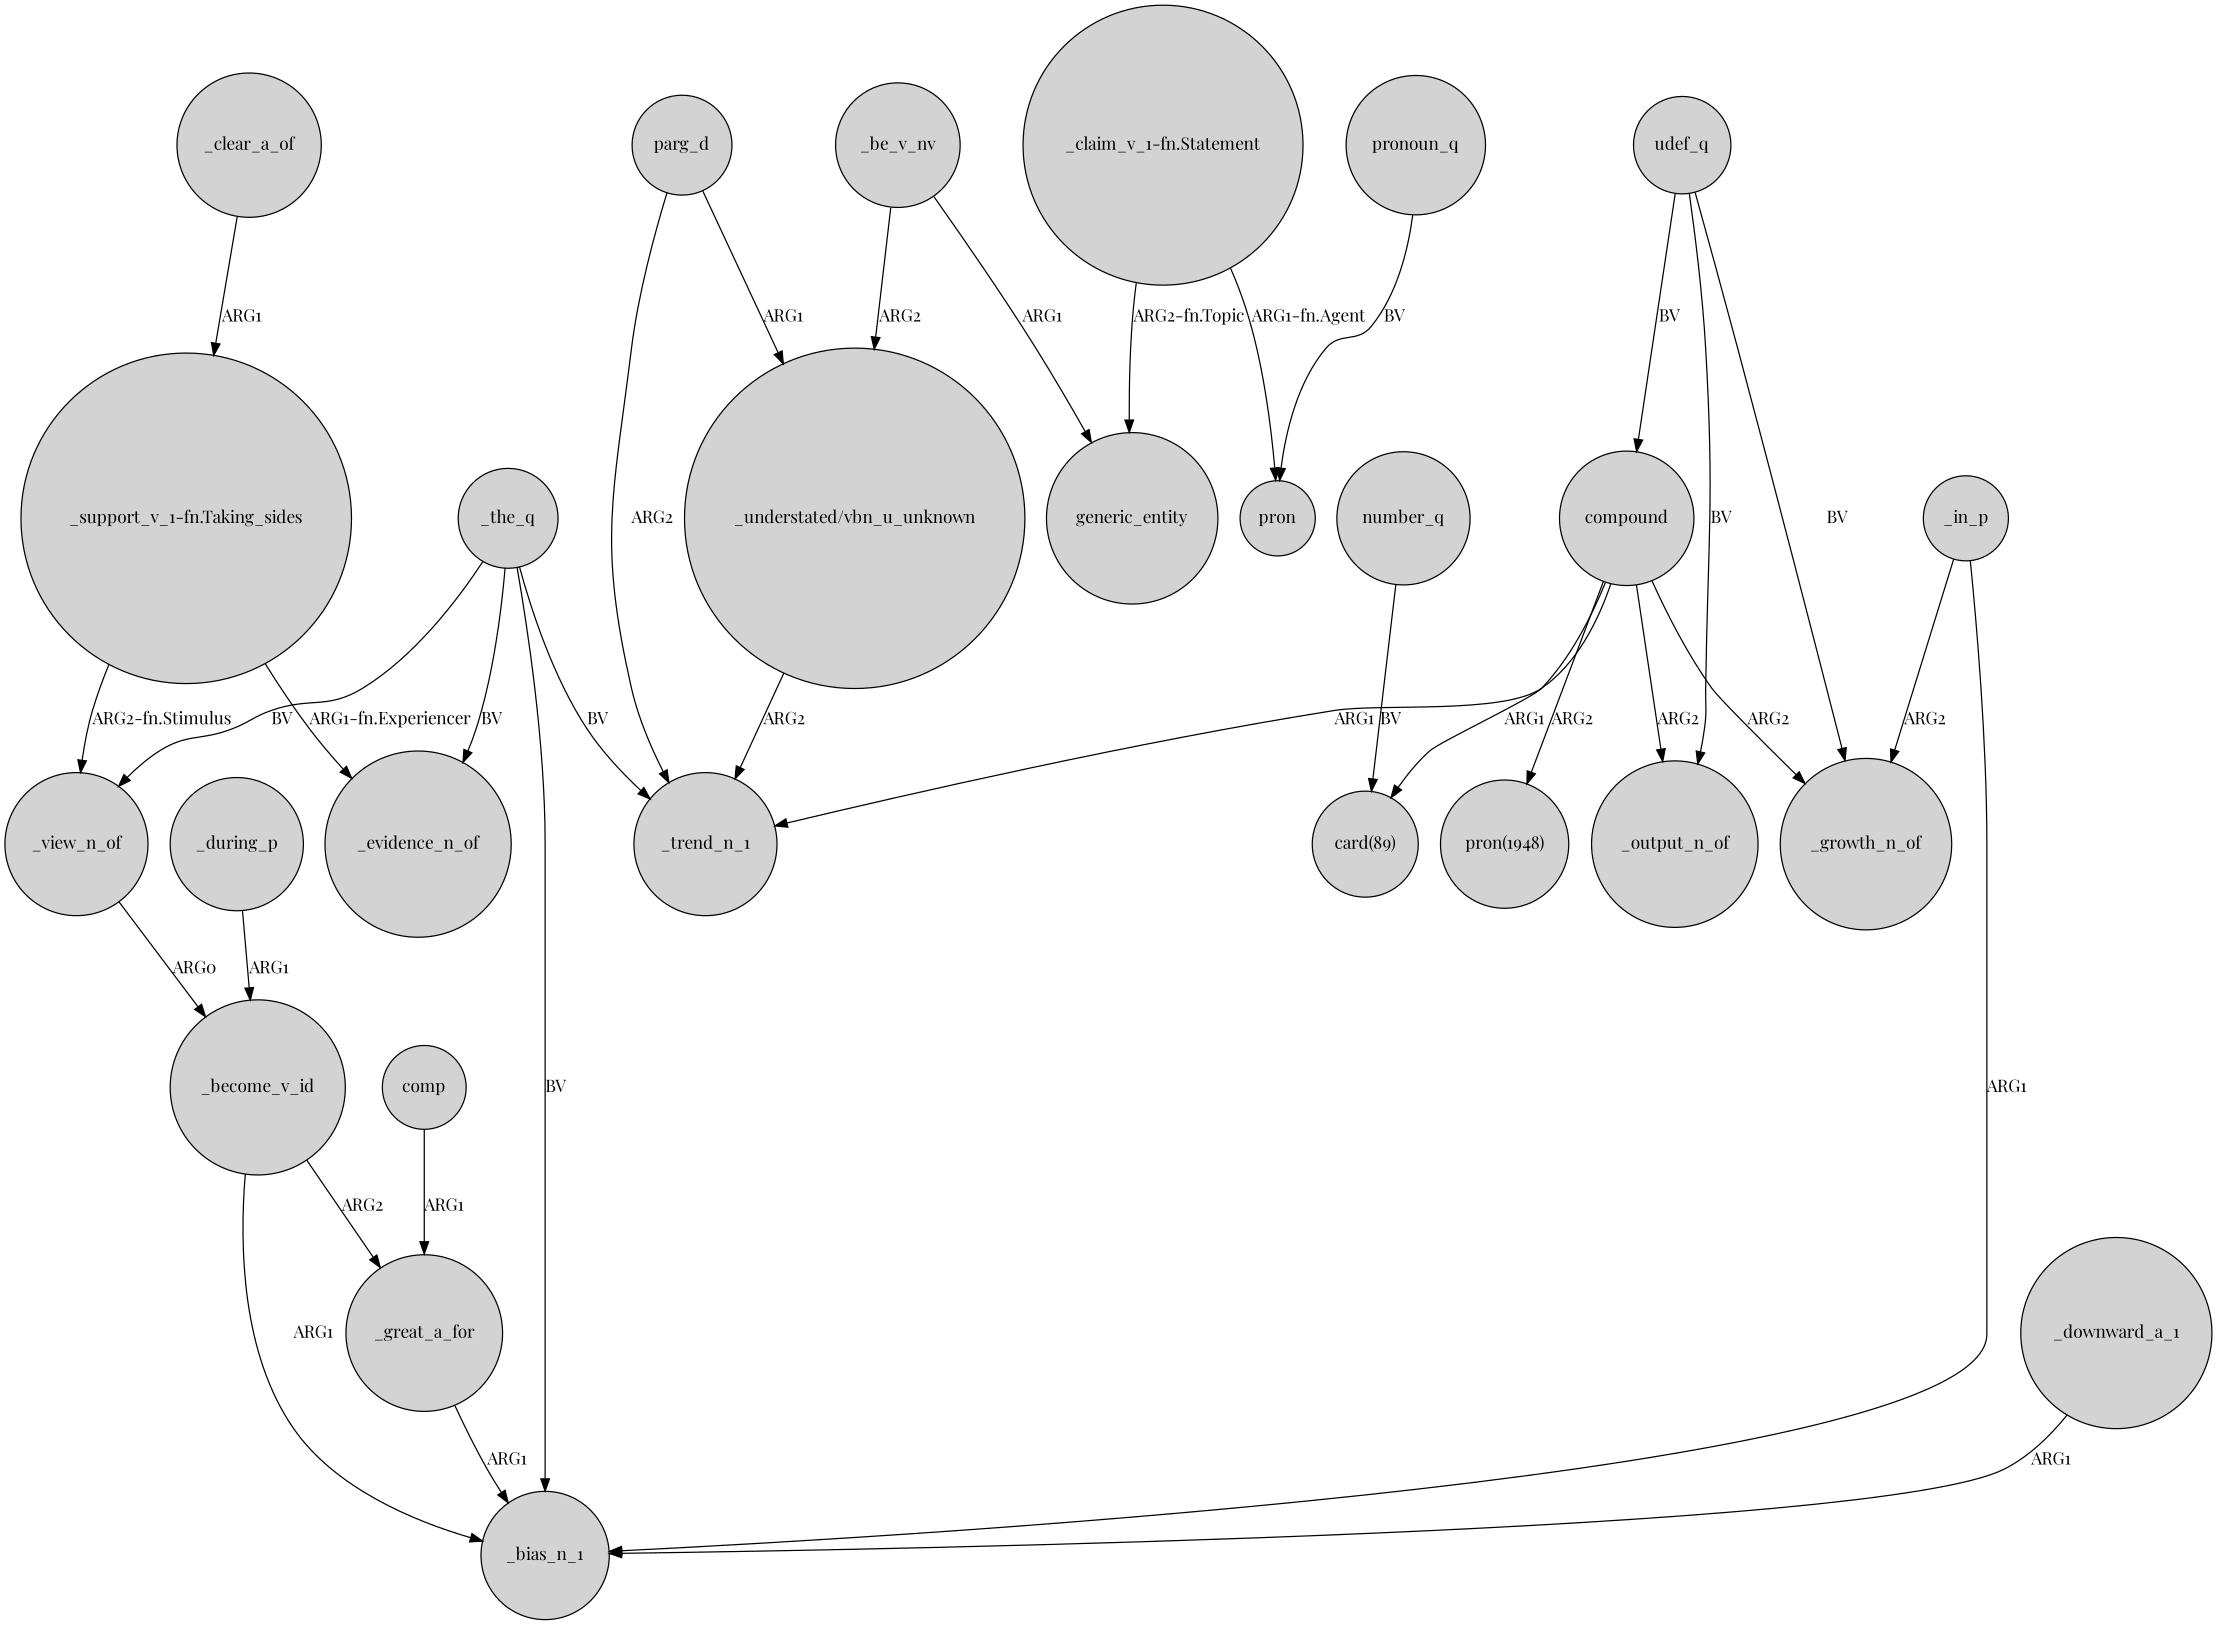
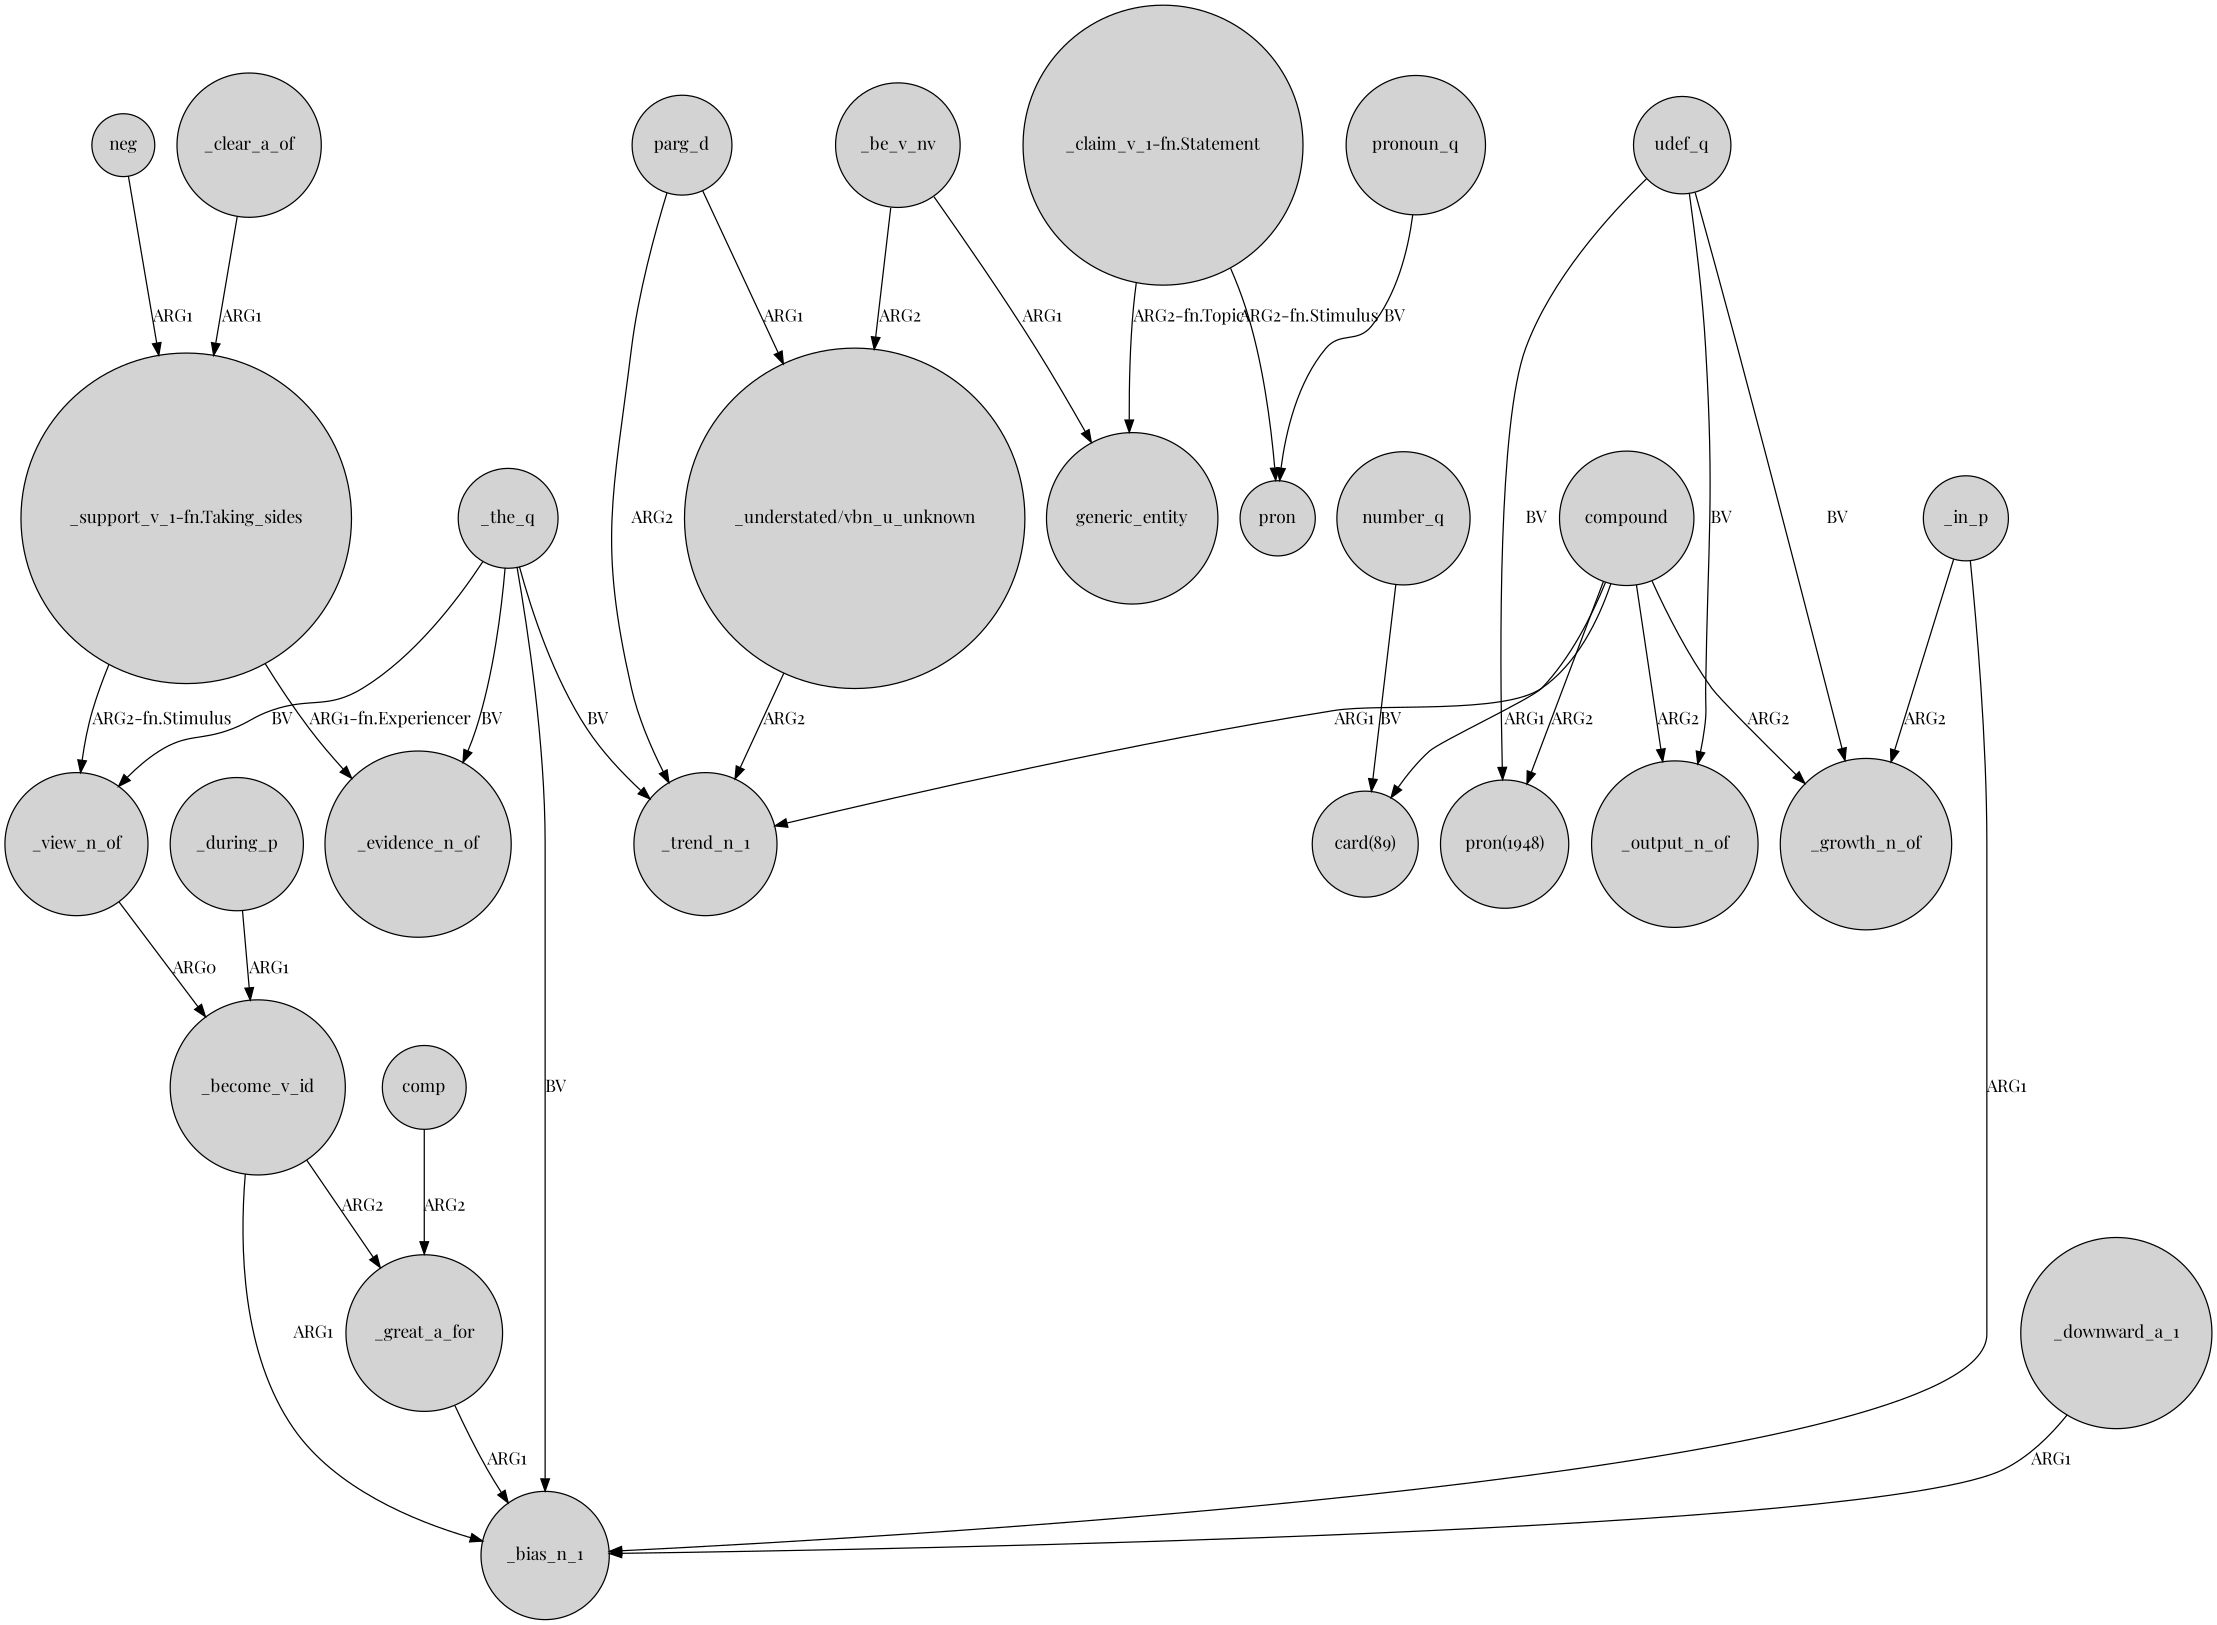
none -> (123, 145)
(1657, 316) -> (1508, 452)
(1309, 317) -> (1309, 317)
(445, 1206) -> (445, 1206)
